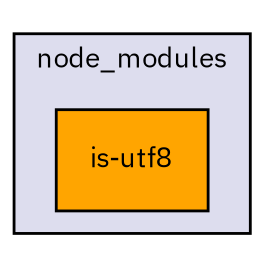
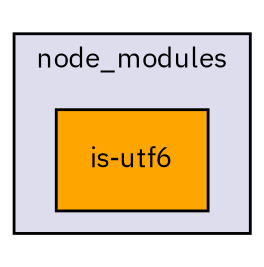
(132, 160) -> (132, 160)
